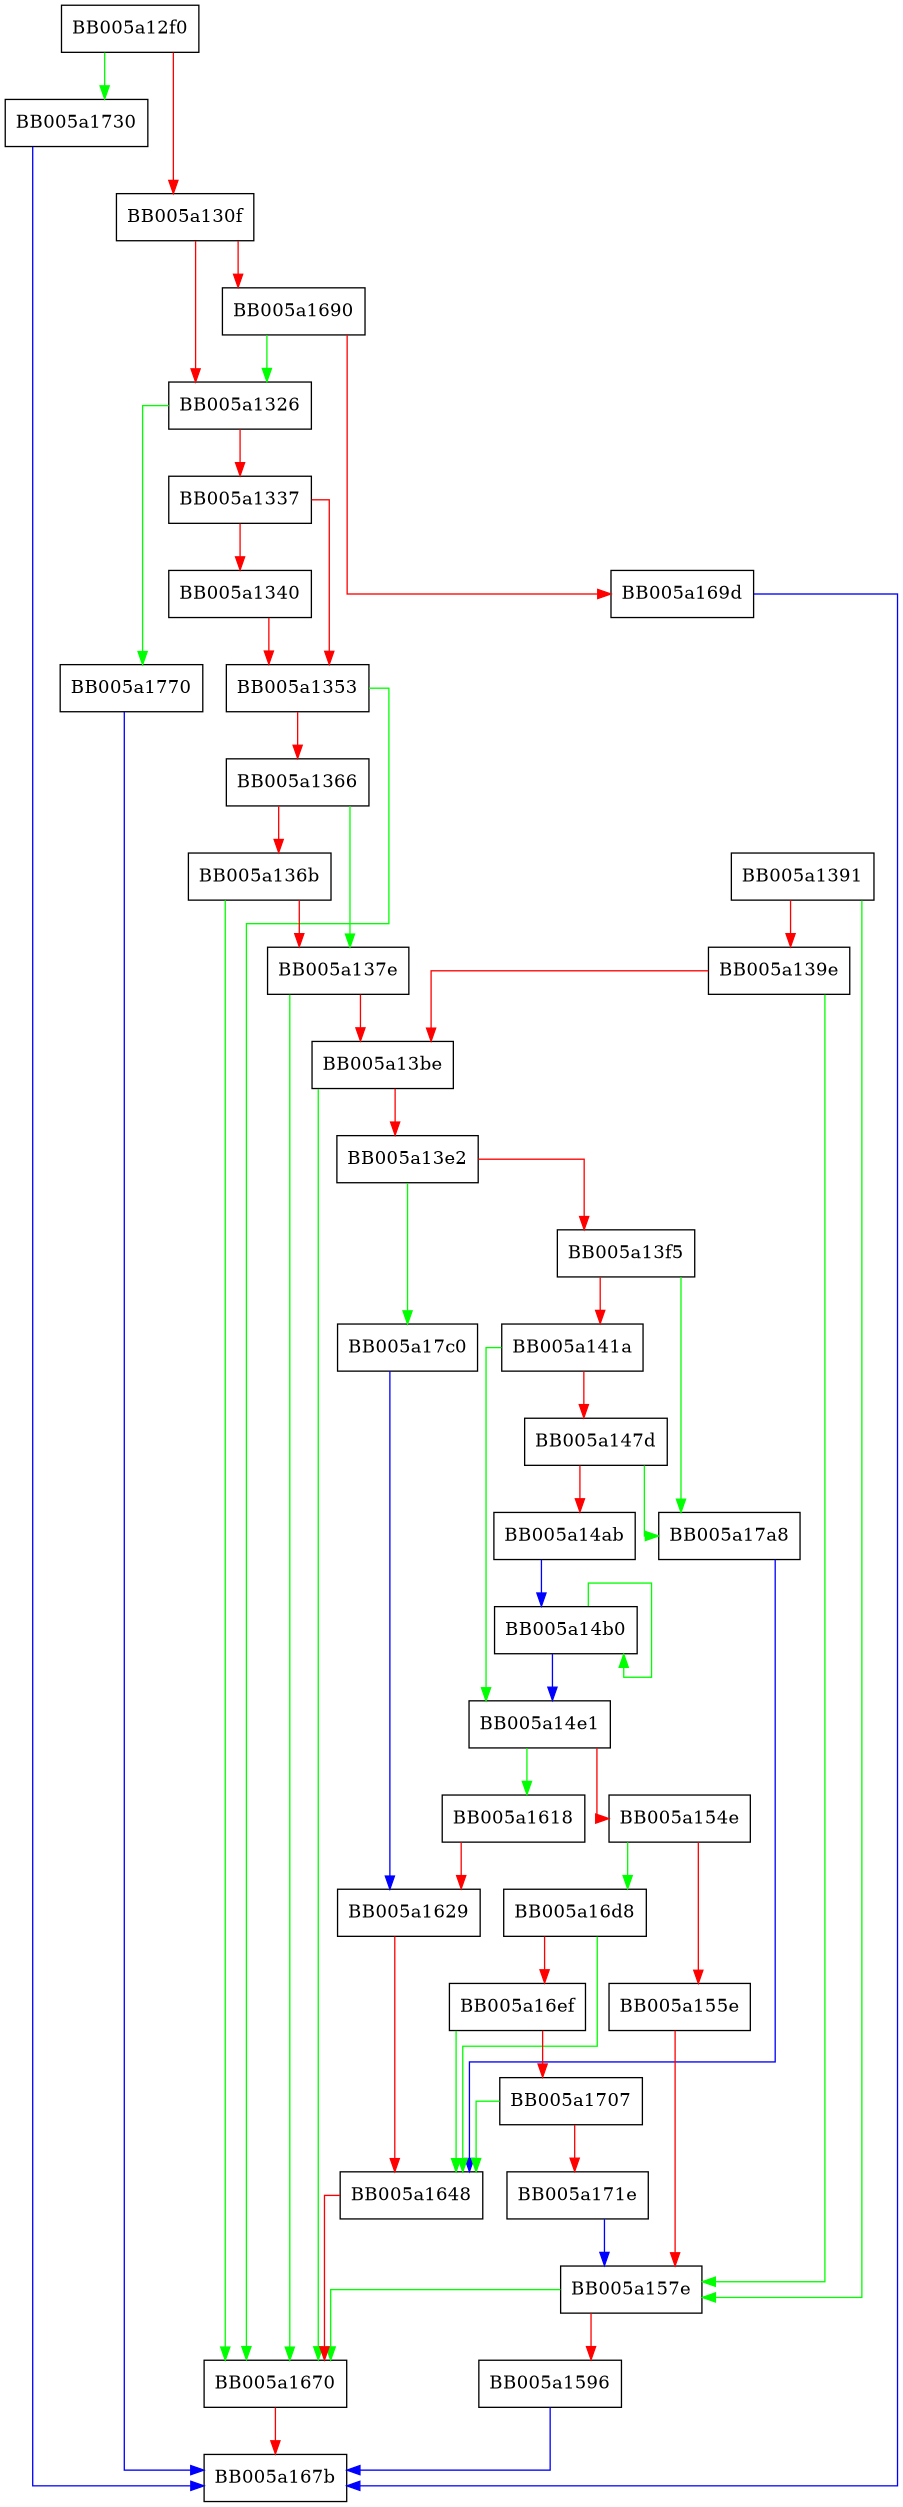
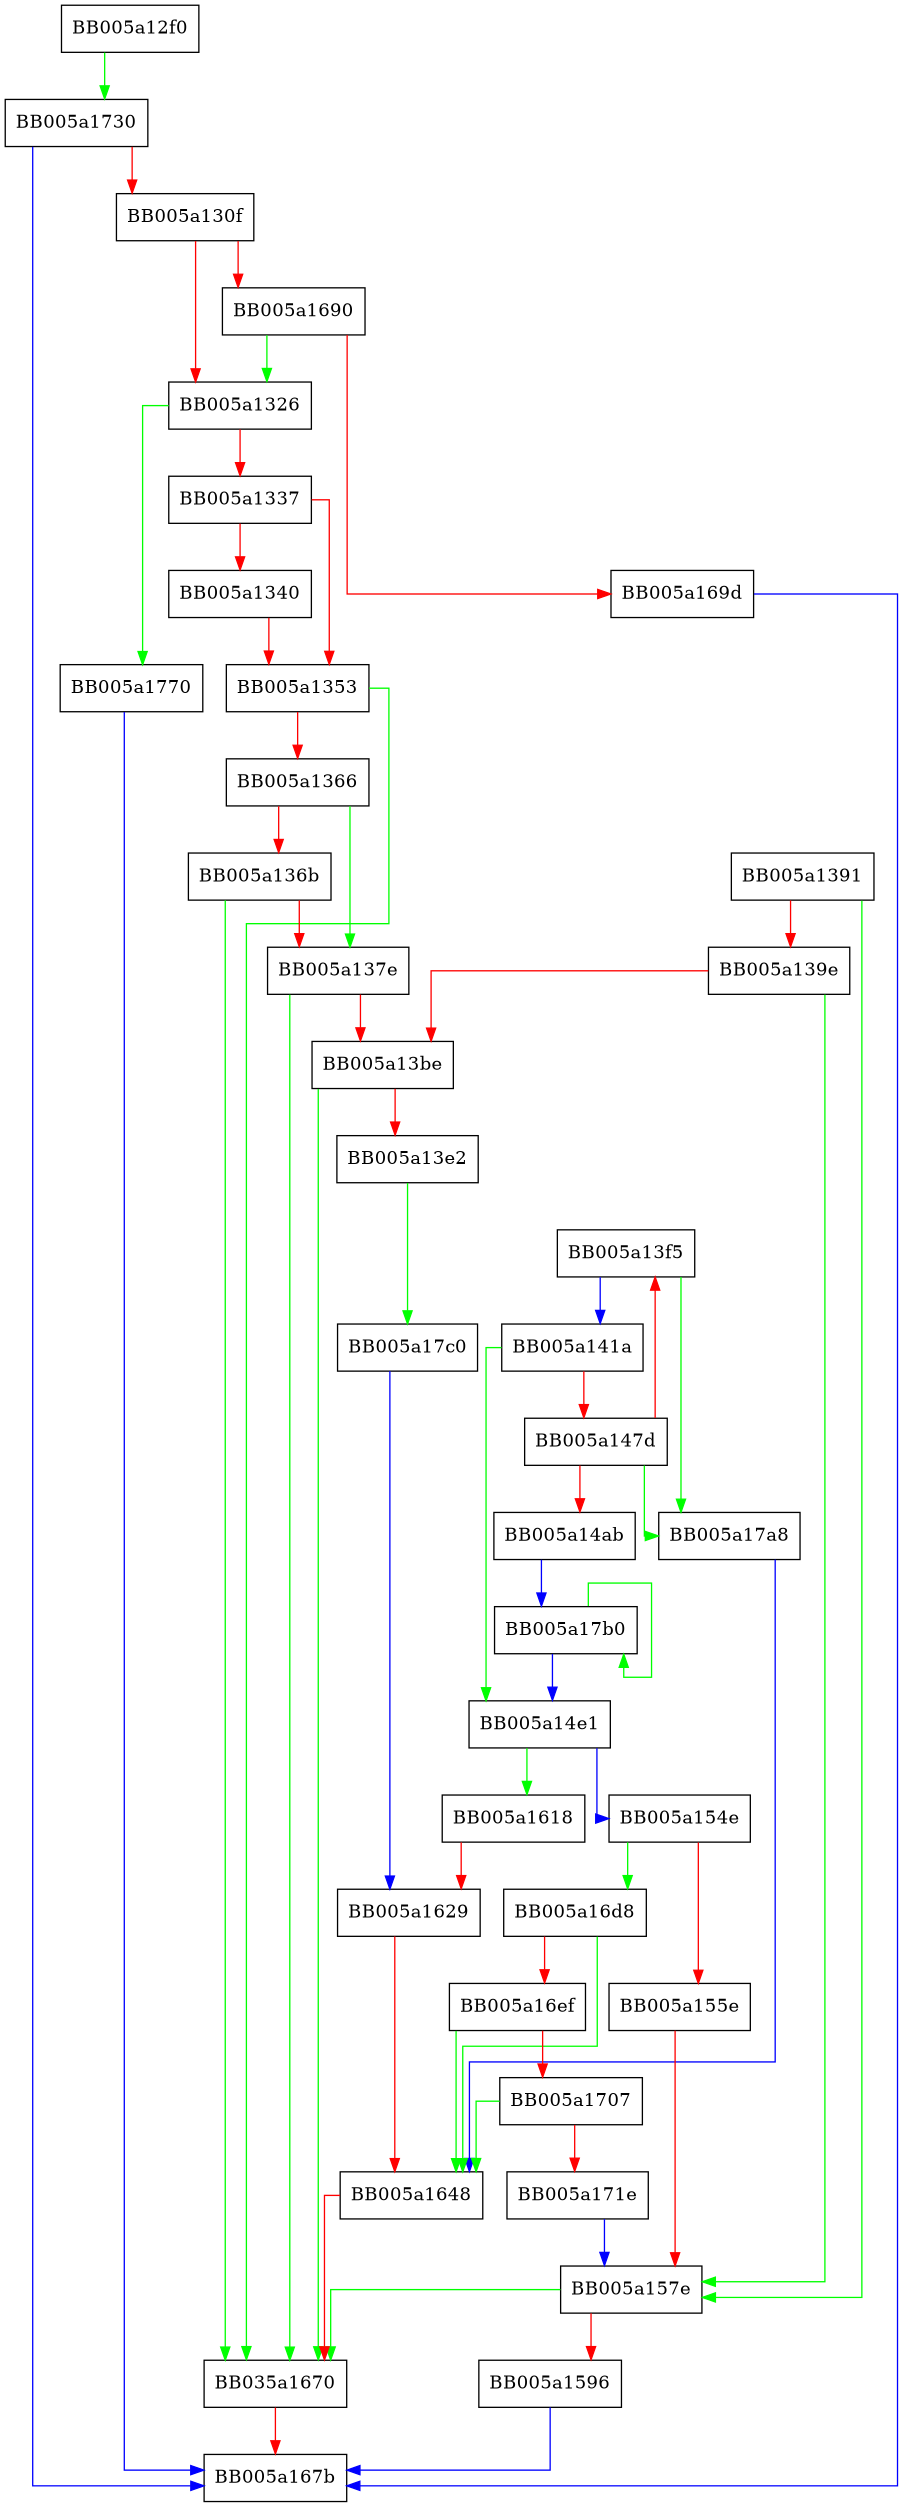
(173, 117) -> (132, 163)
(560, 1159) -> (655, 1354)
(600, 1294) -> (600, 1294)
(566, 1630) -> (566, 1630)
(597, 1784) -> (597, 1784)
(275, 2384) -> (275, 2384)
